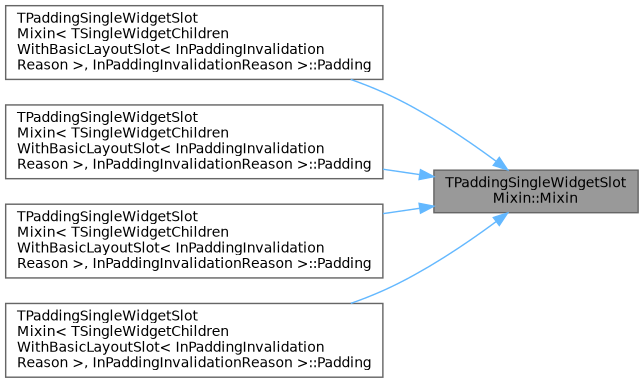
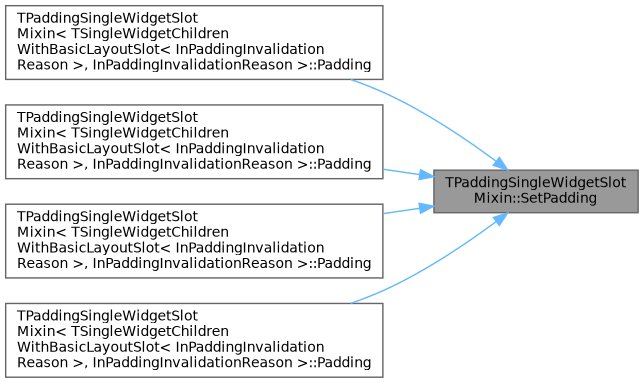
(536, 191) -> (536, 191)
